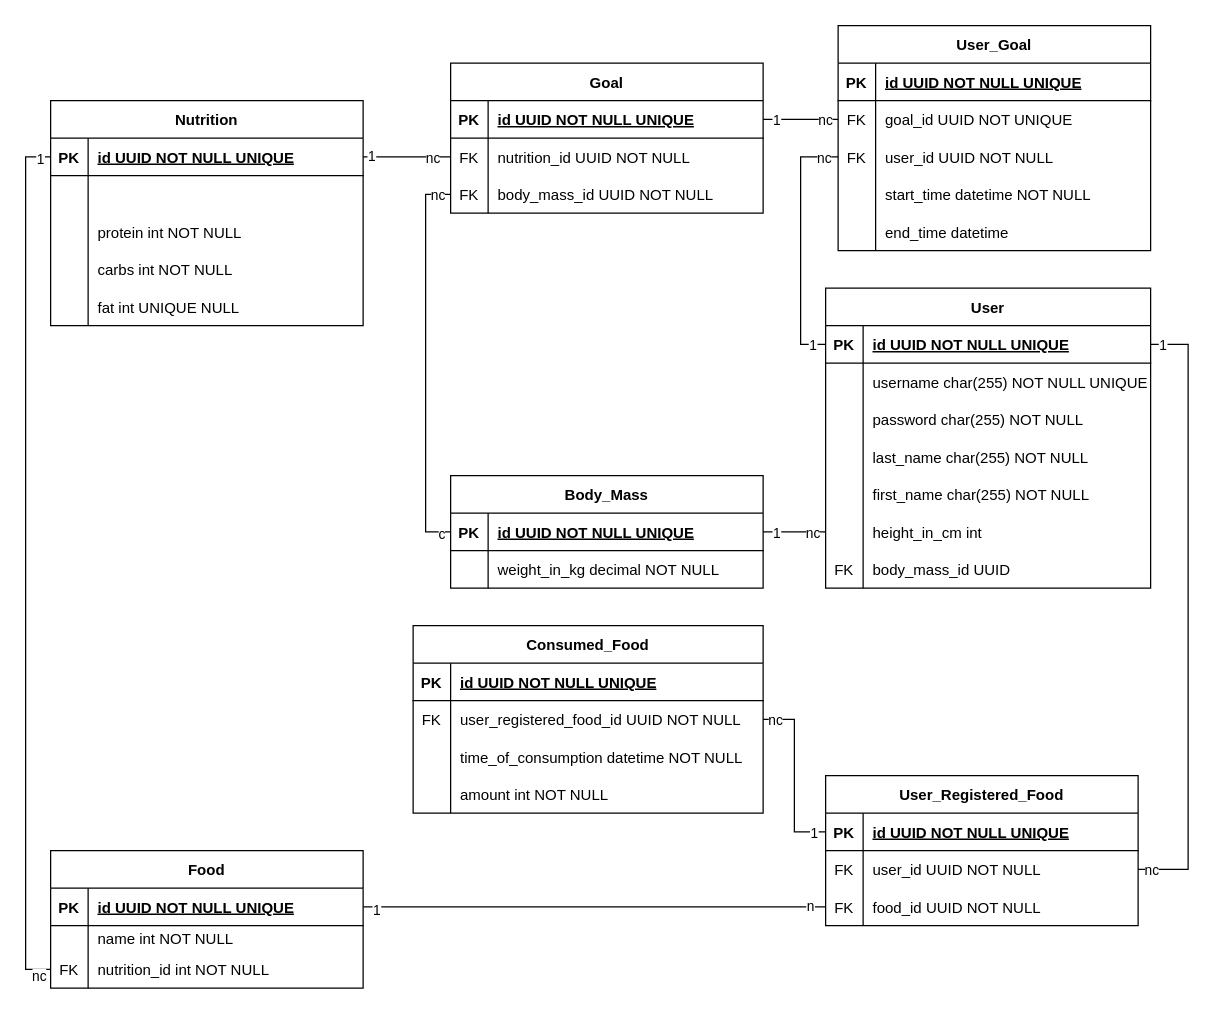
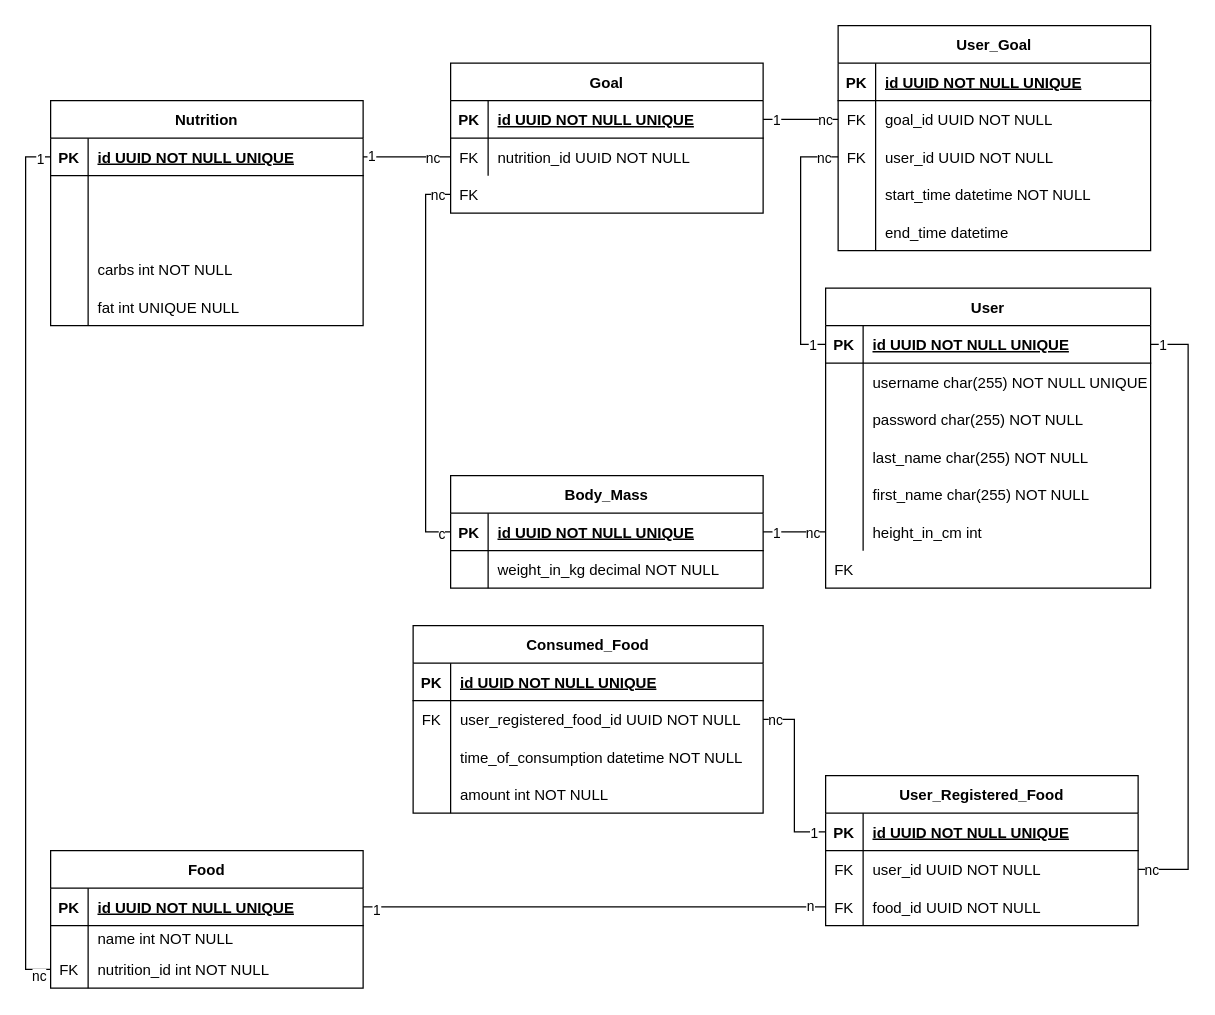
(972, 120) -> (963, 120)
(626, 194) -> none
(226, 232) -> none
(1007, 569) -> none
